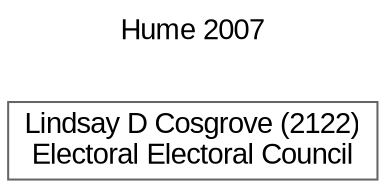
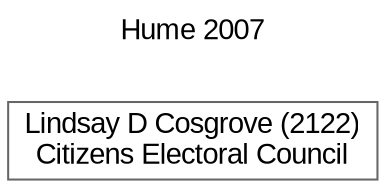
(193, 141) -> (193, 141)
